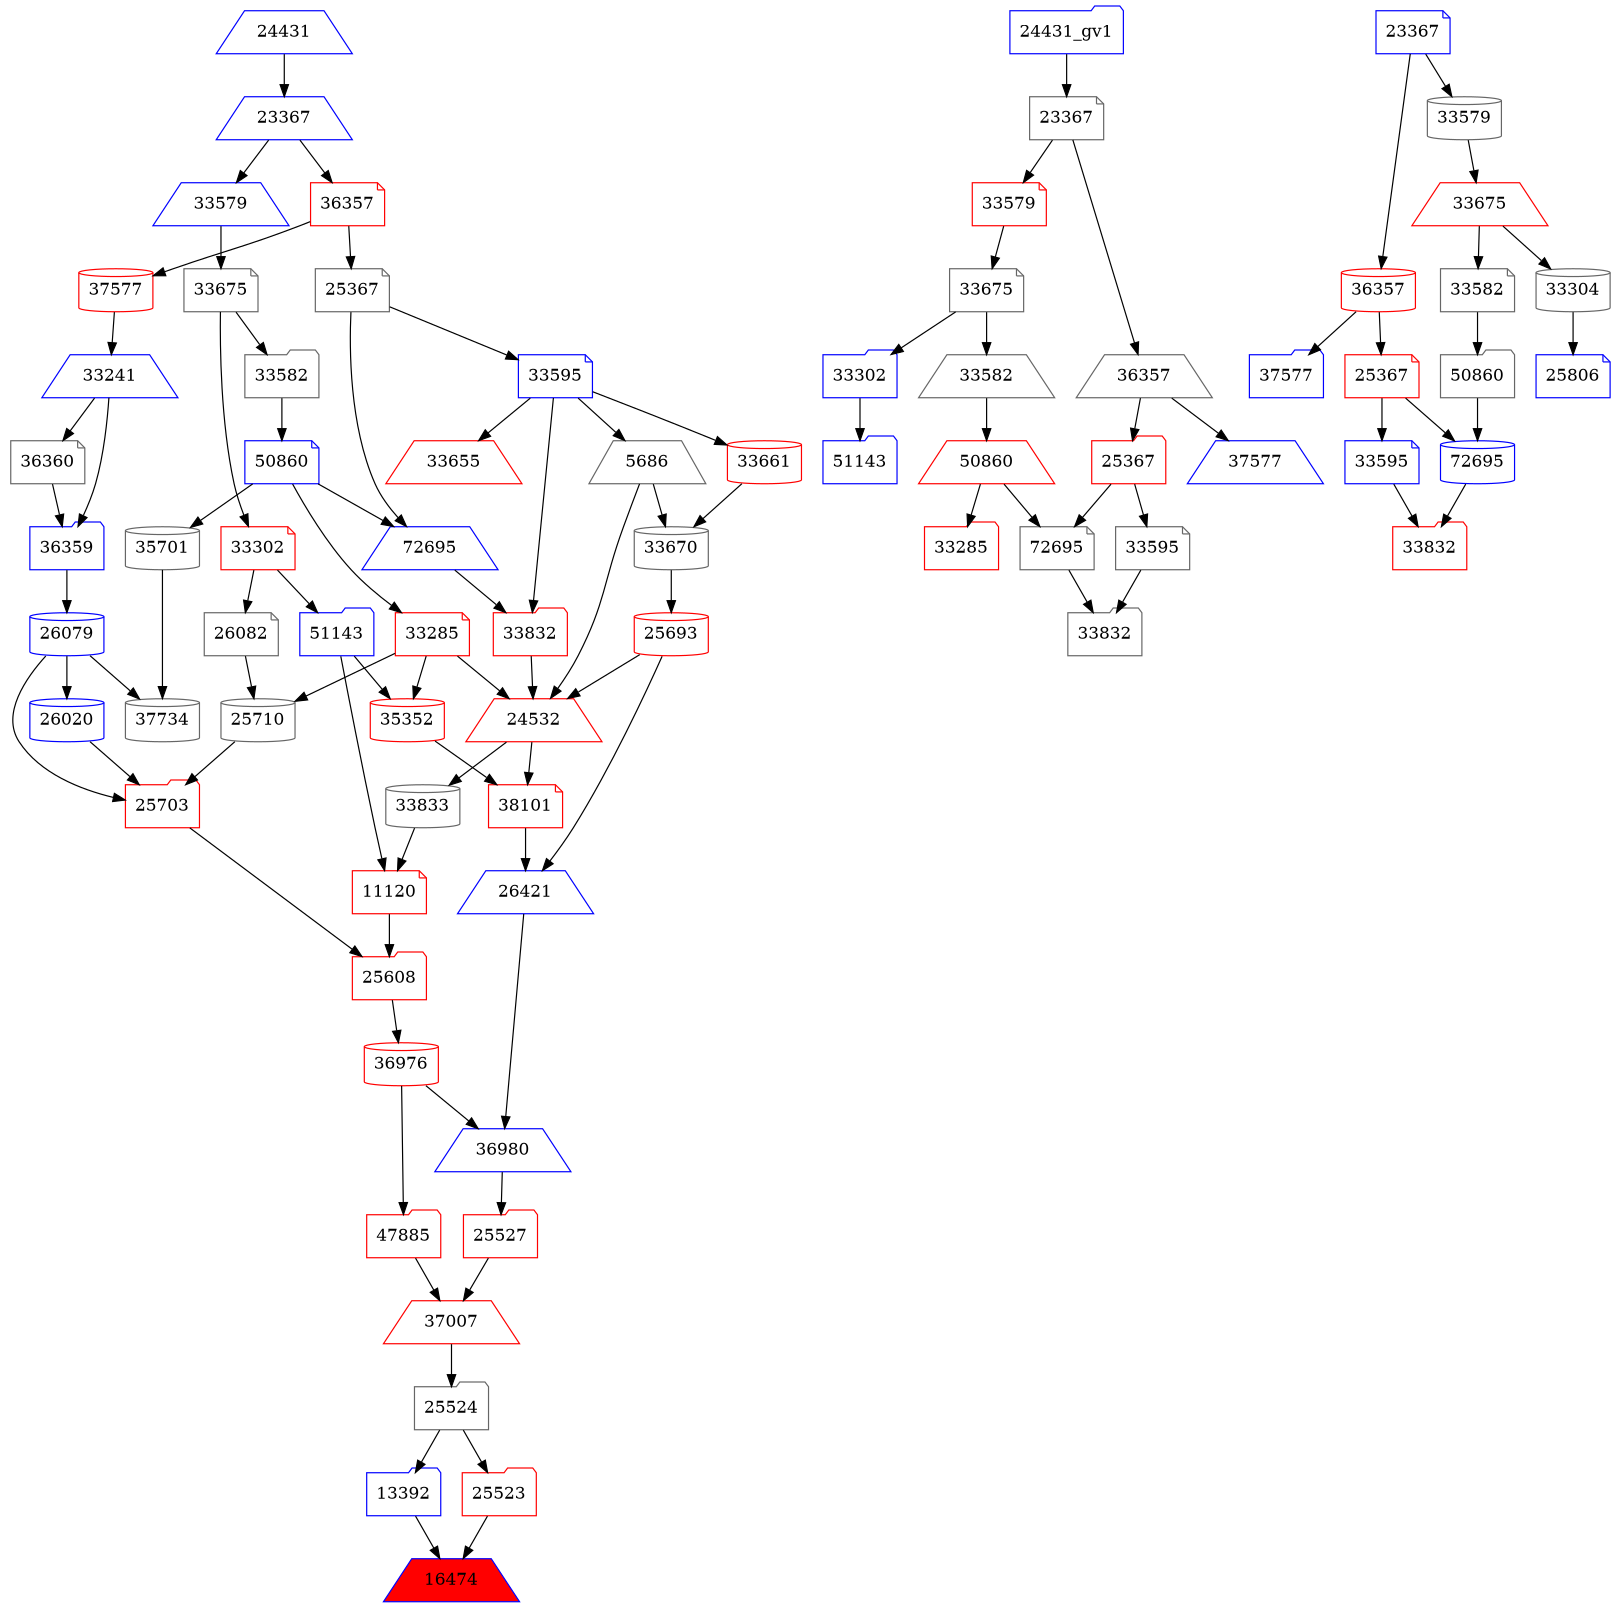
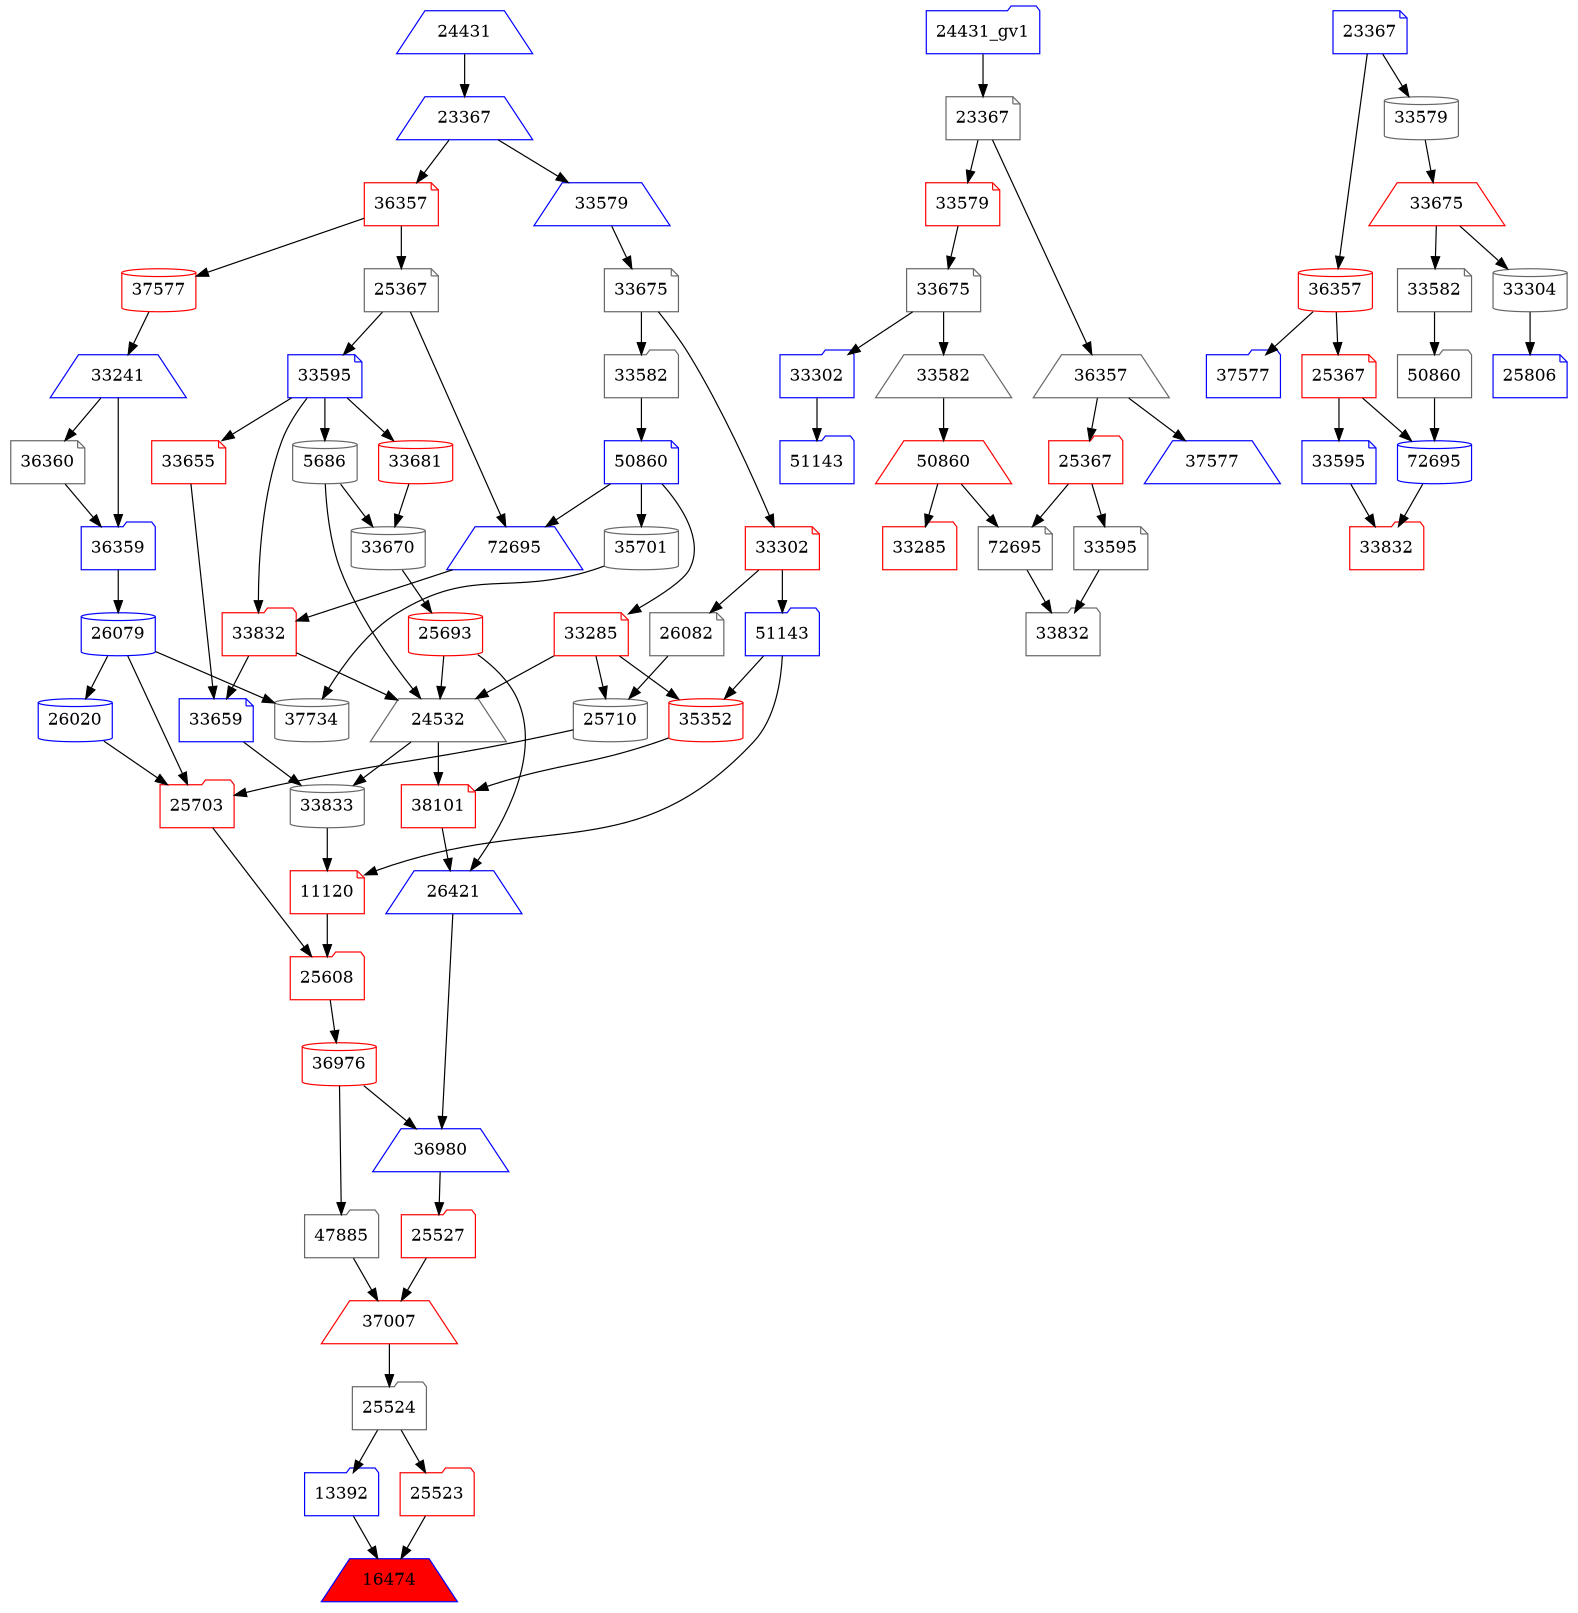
(454, 462) -> (189, 462)
(647, 462) -> (325, 462)
(764, 462) -> (416, 462)
none -> (216, 720)
(534, 720) -> (438, 720)
(404, 1236) -> (342, 1236)
